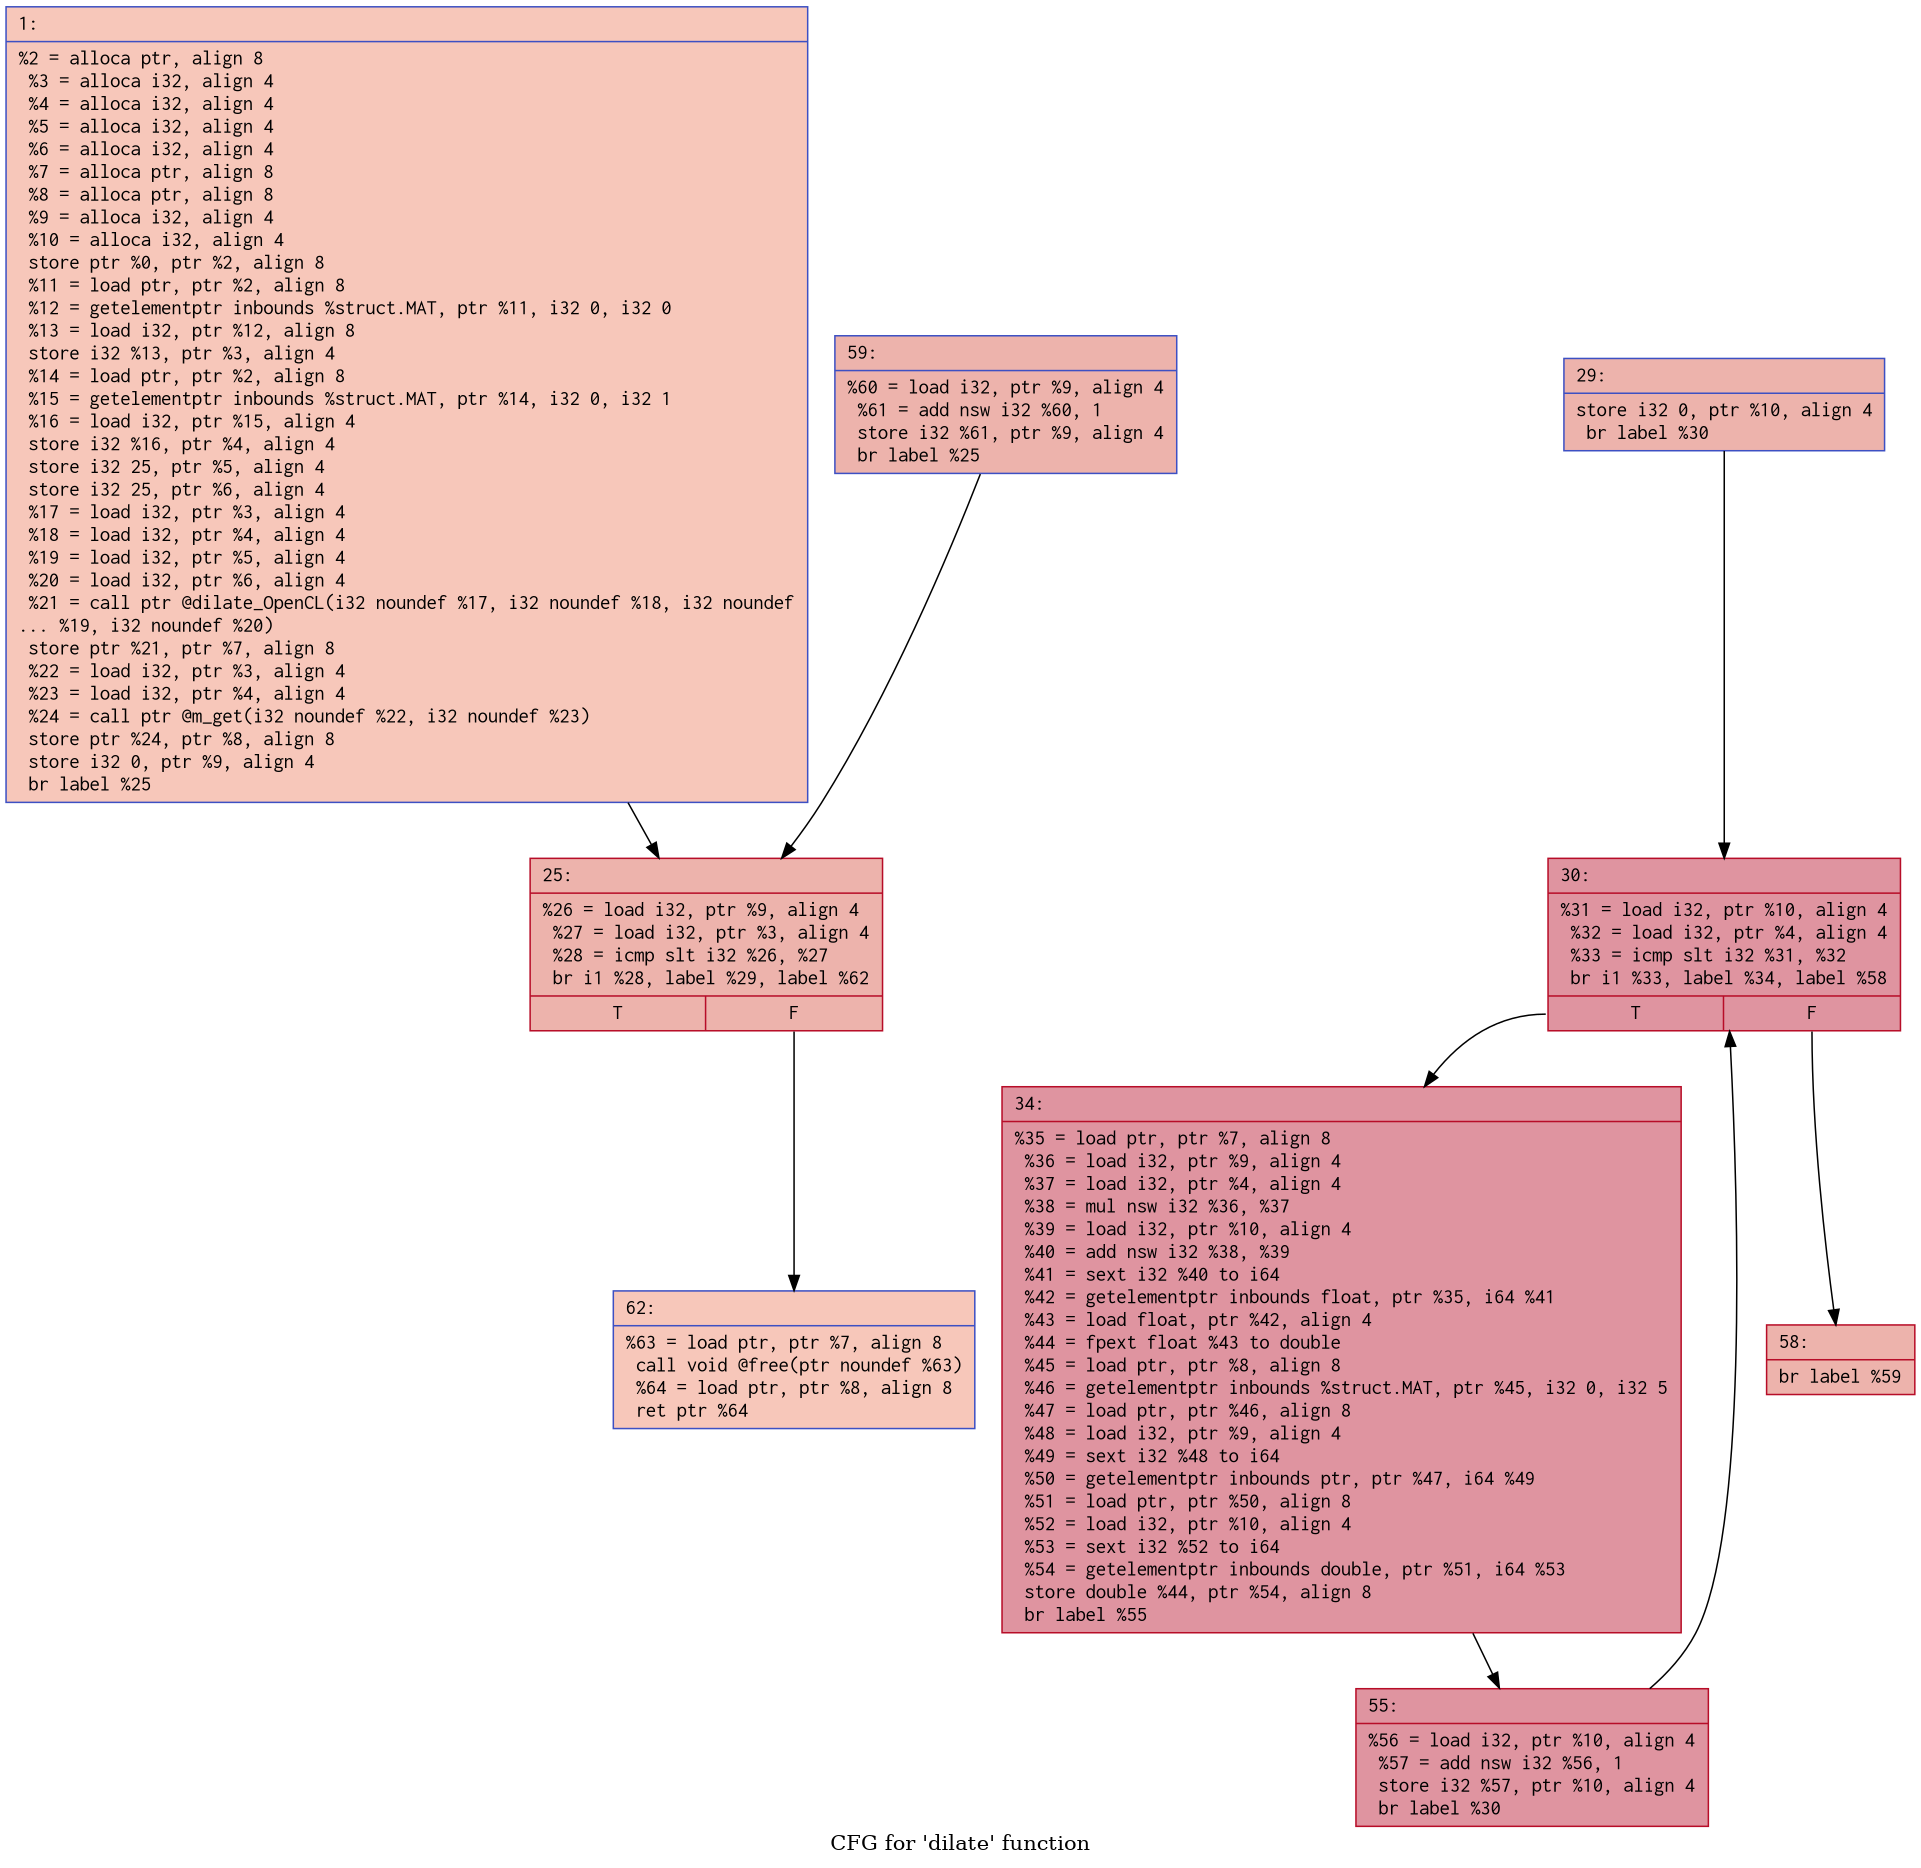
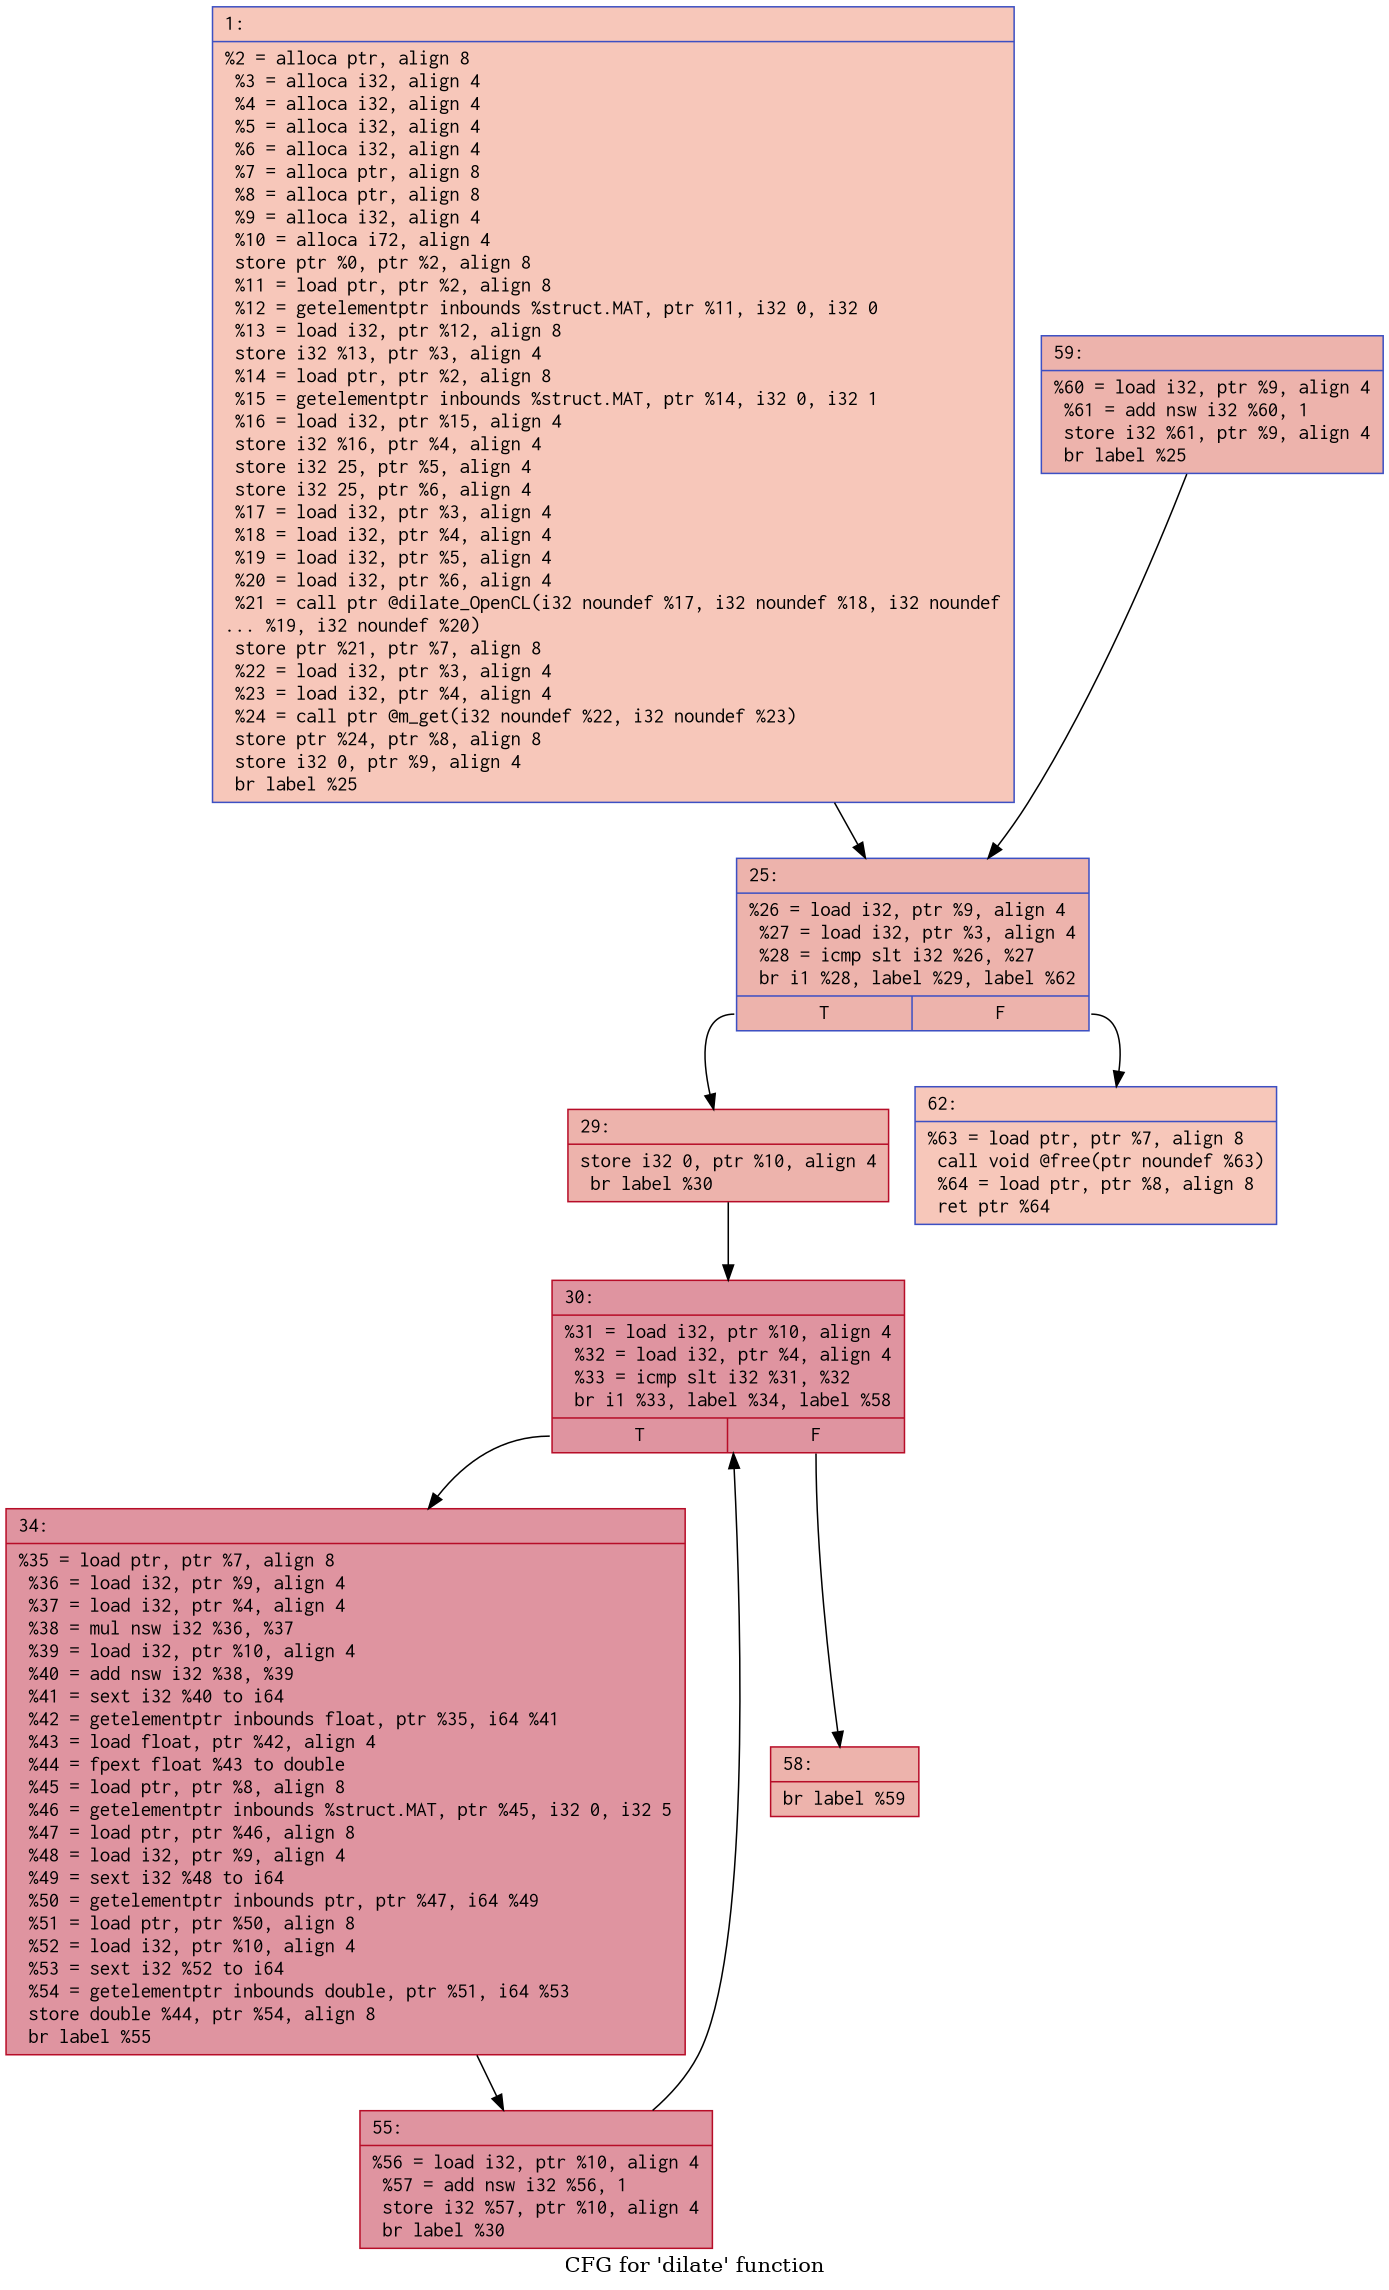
(151, 240) -> (358, 240)
(1724, 405) -> (728, 1156)
(706, 945) -> (913, 945)
none -> (706, 1046)
